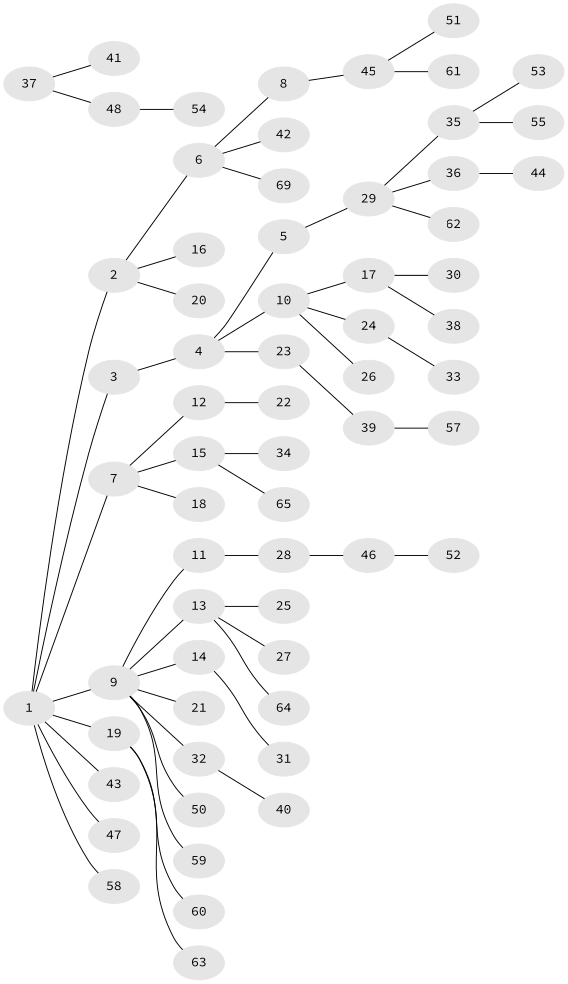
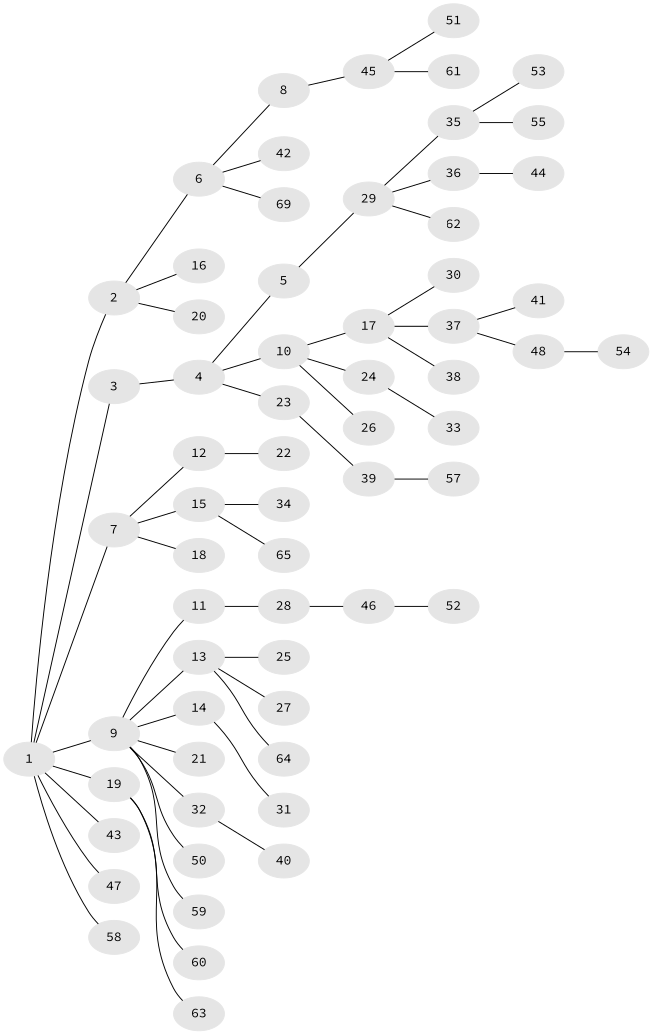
none -> (411, 326)
